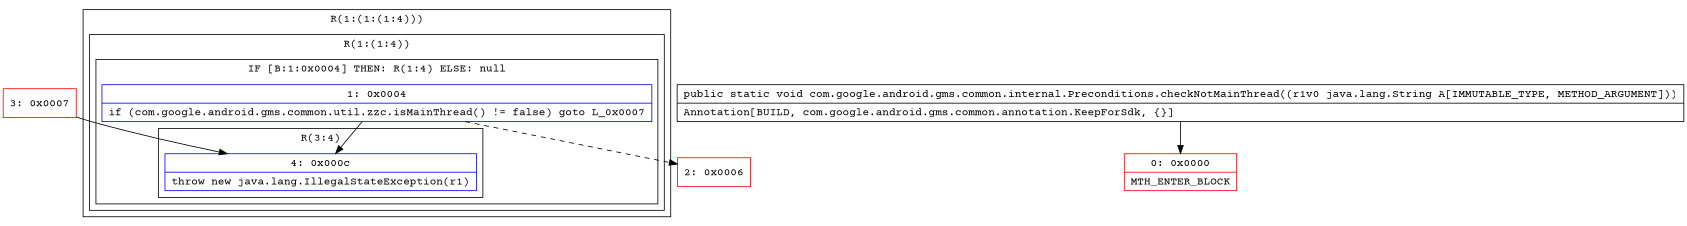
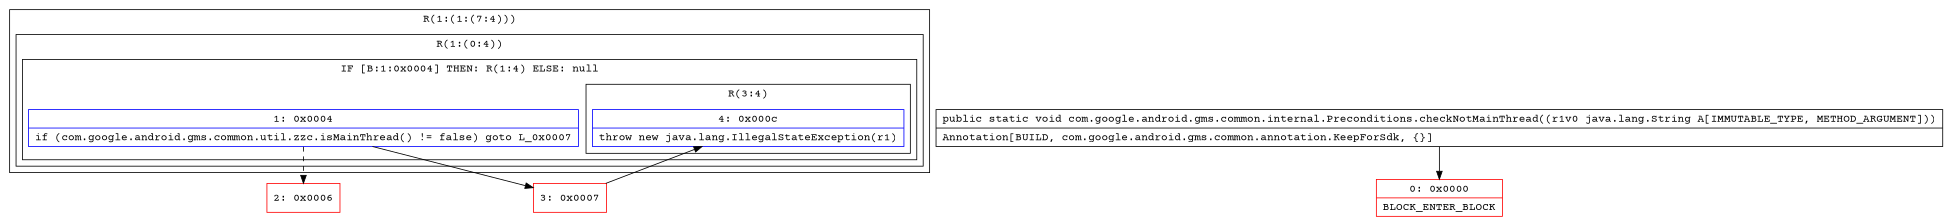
(377, 19) -> (470, 19)
(377, 44) -> (470, 44)
(351, 134) -> (449, 166)
(1180, 181) -> (1439, 207)
